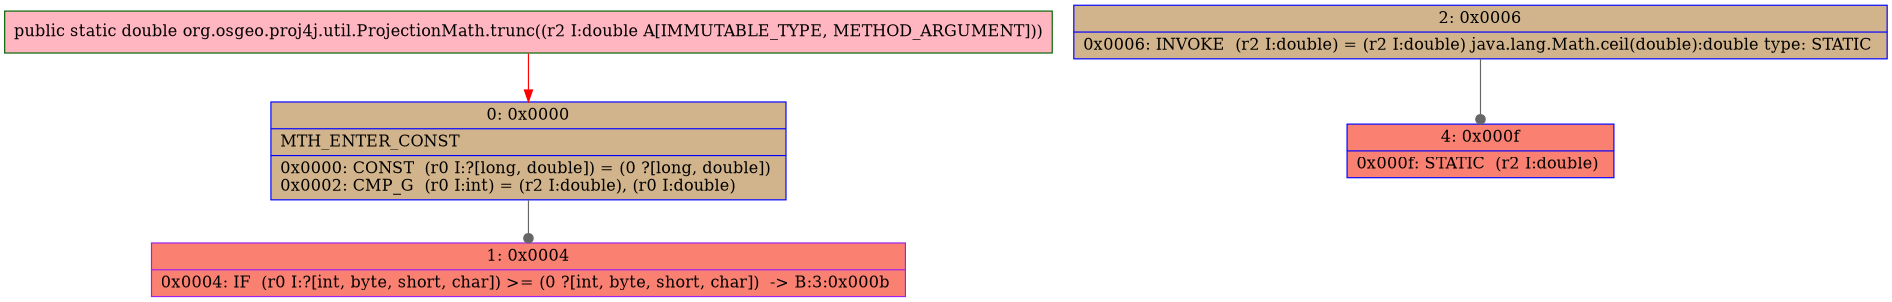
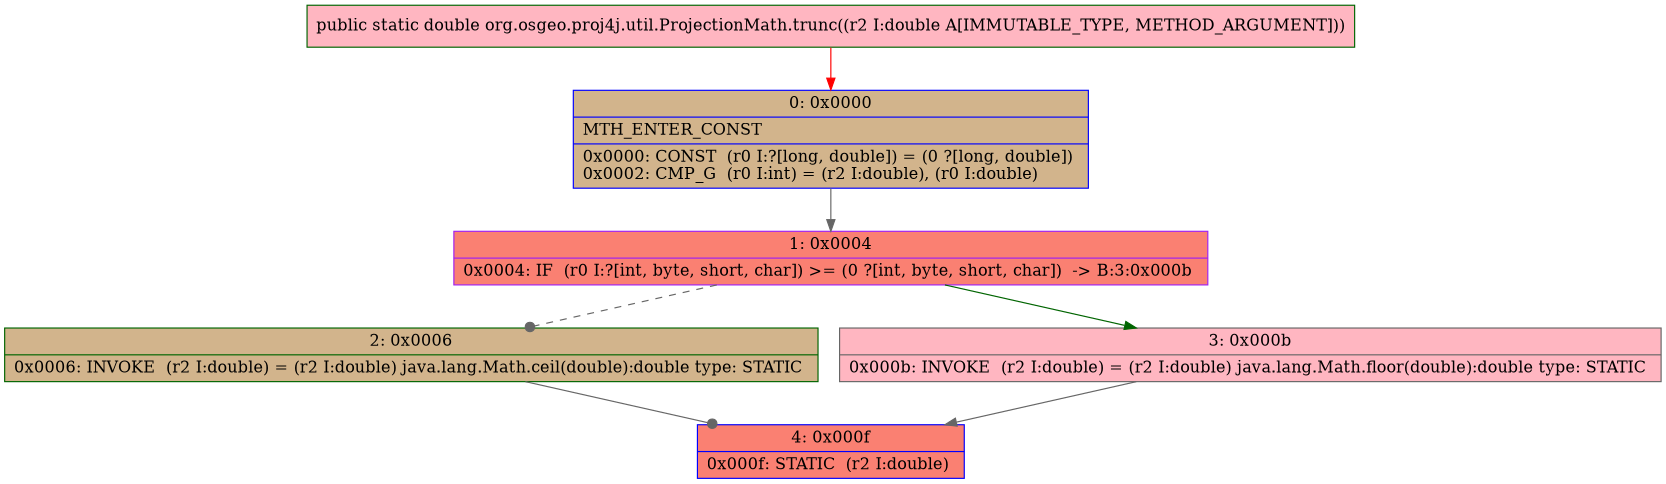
(1480, 32) -> (411, 355)
(528, 217) -> (831, 204)
none -> (626, 305)
none -> (1250, 355)
